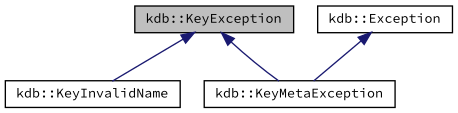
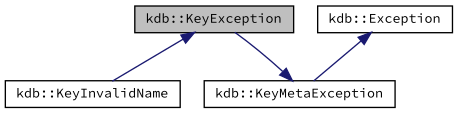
(255, 62) -> (259, 51)
